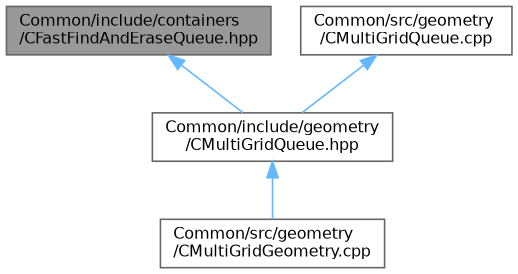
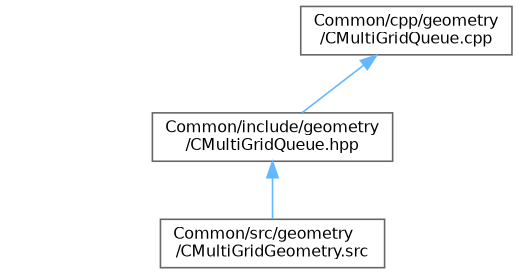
(139, 31) -> none
(406, 31) -> (406, 31)
(273, 243) -> (273, 243)
